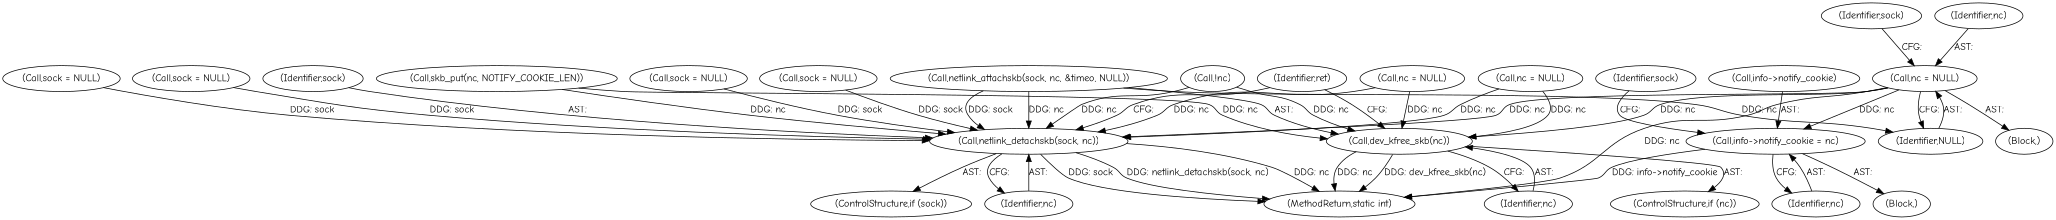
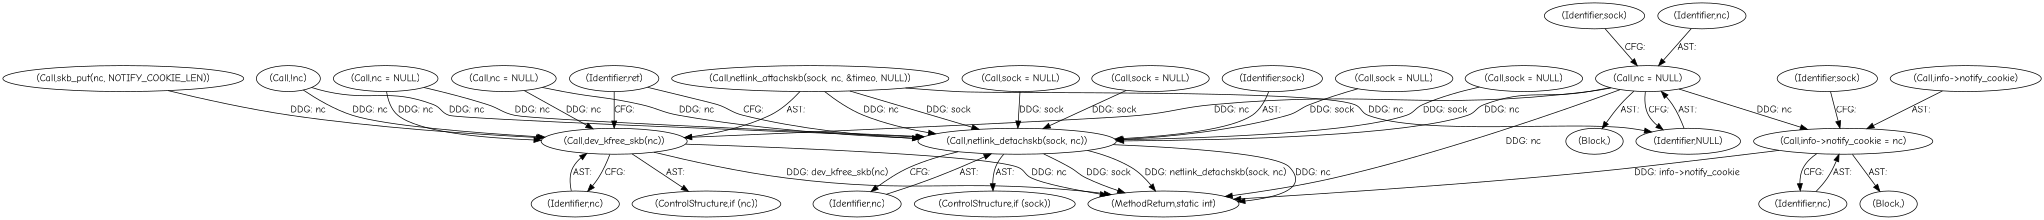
(750, 115) -> none
